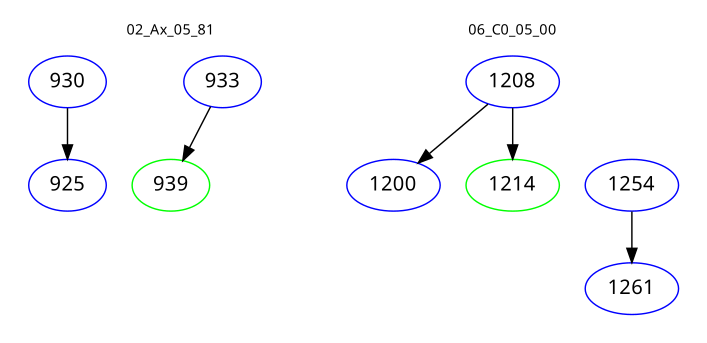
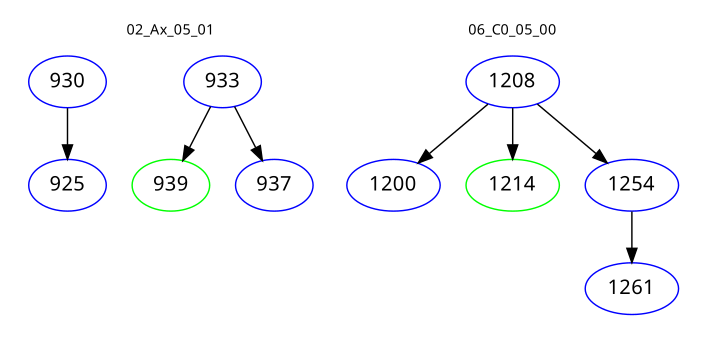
(171, 31) -> (171, 31)
none -> (567, 129)
none -> (274, 185)
